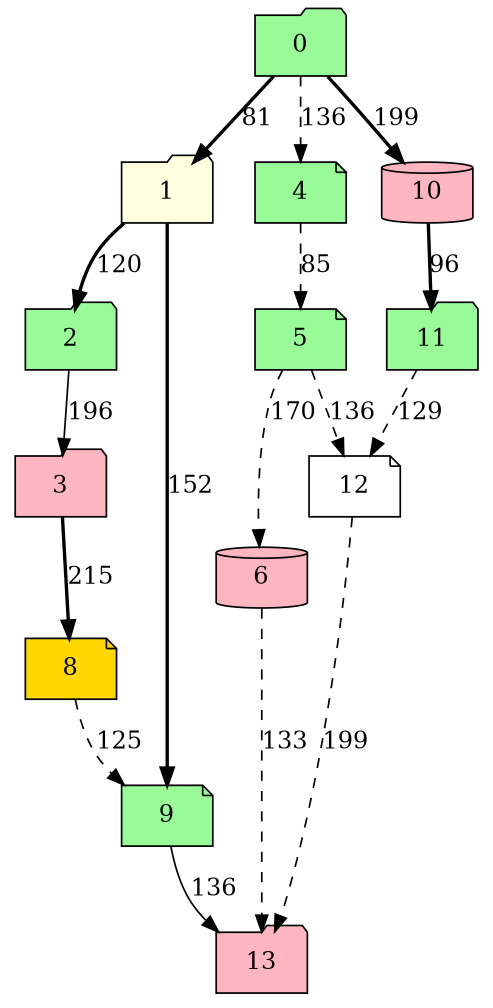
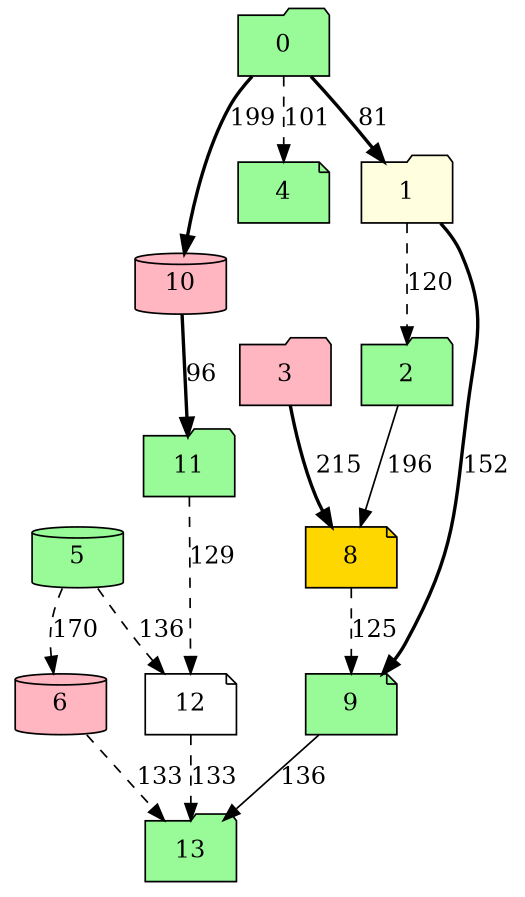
(324, 119) -> (307, 119)
(96, 254) -> (407, 275)
(301, 258) -> none
(301, 339) -> (78, 557)
(66, 404) -> (382, 458)
(346, 742) -> (214, 778)
(262, 963) -> (191, 851)
